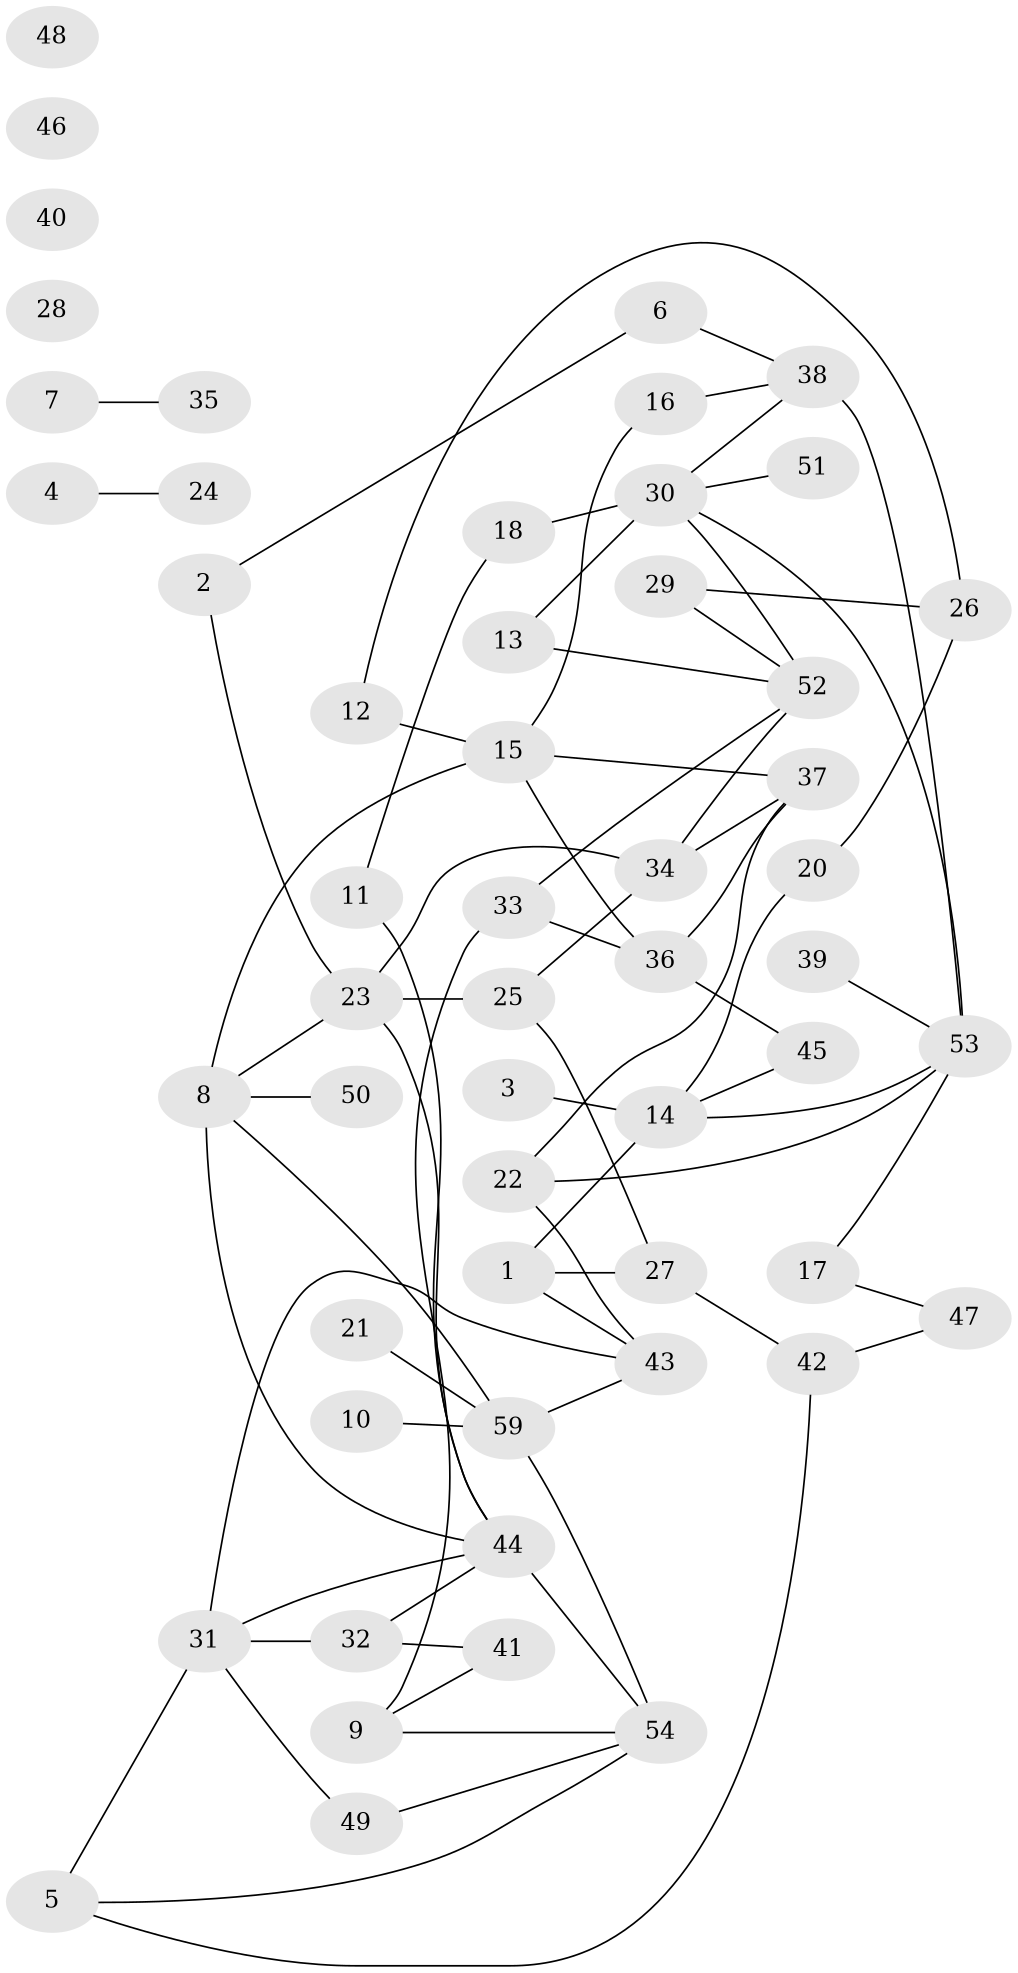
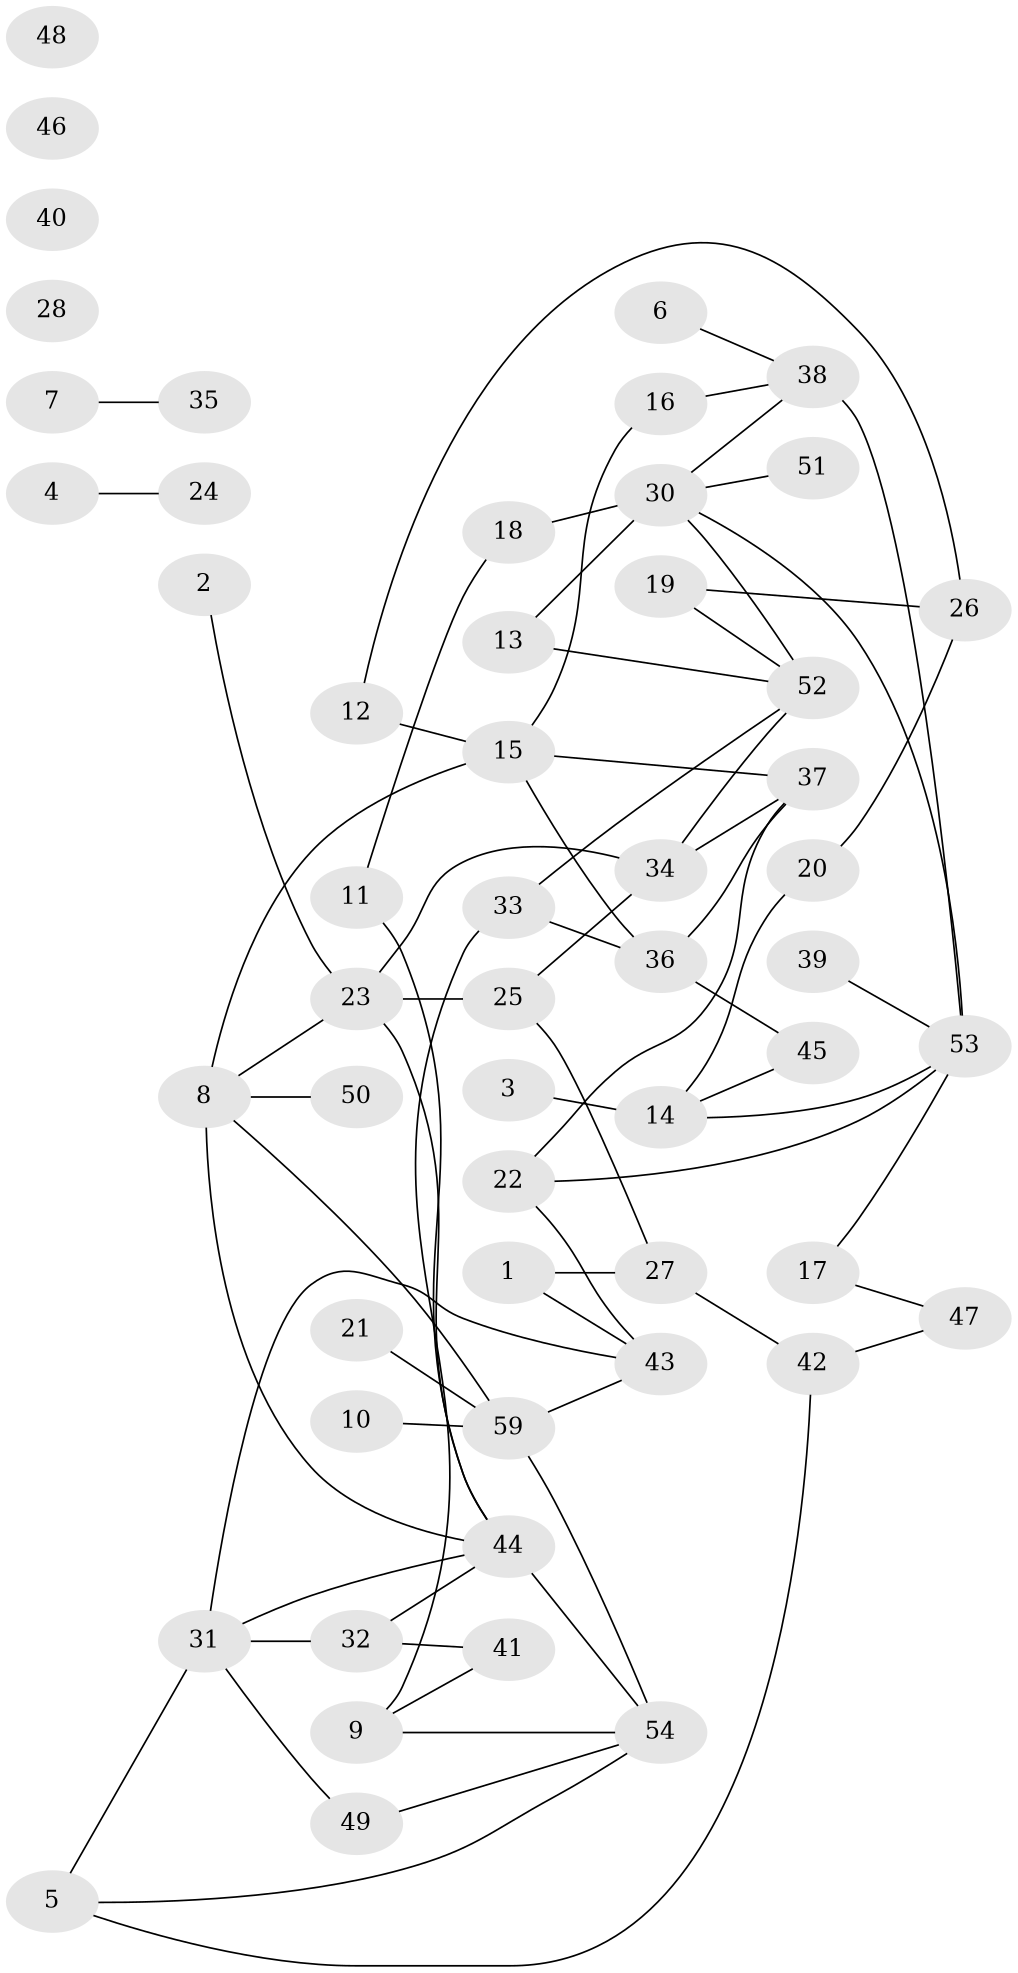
(433, 449) -> none
(661, 587) -> (661, 587)
(585, 1195) -> none
